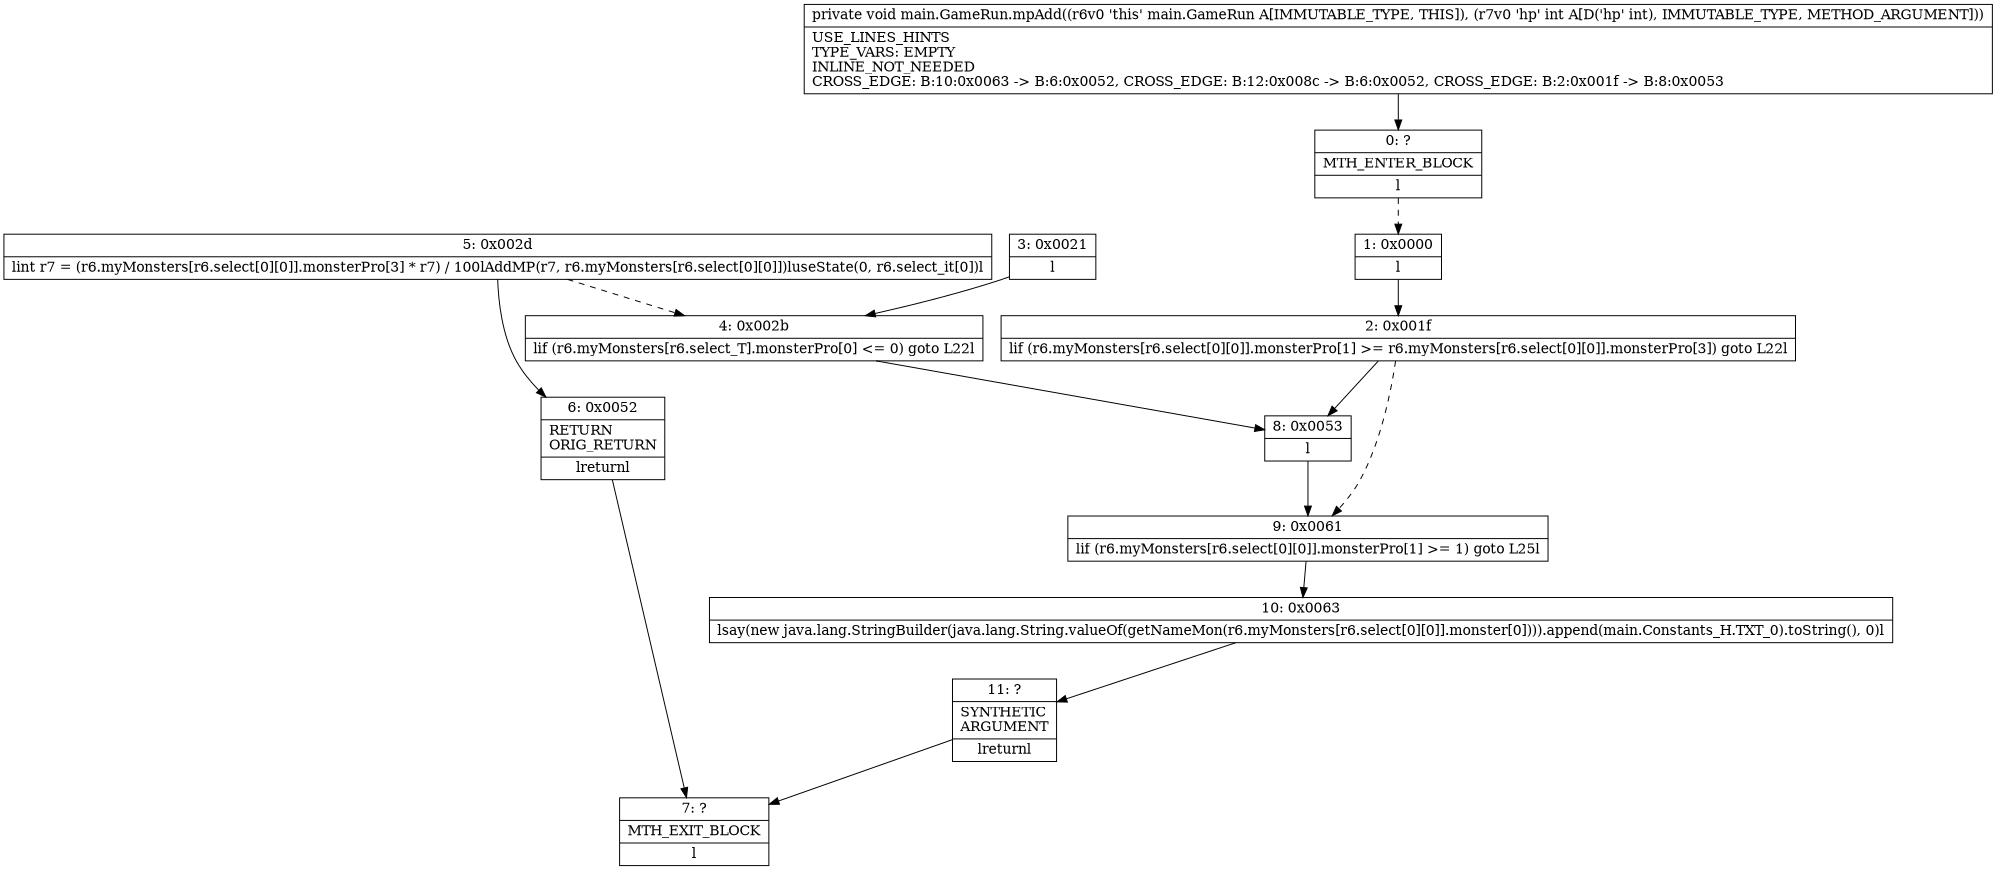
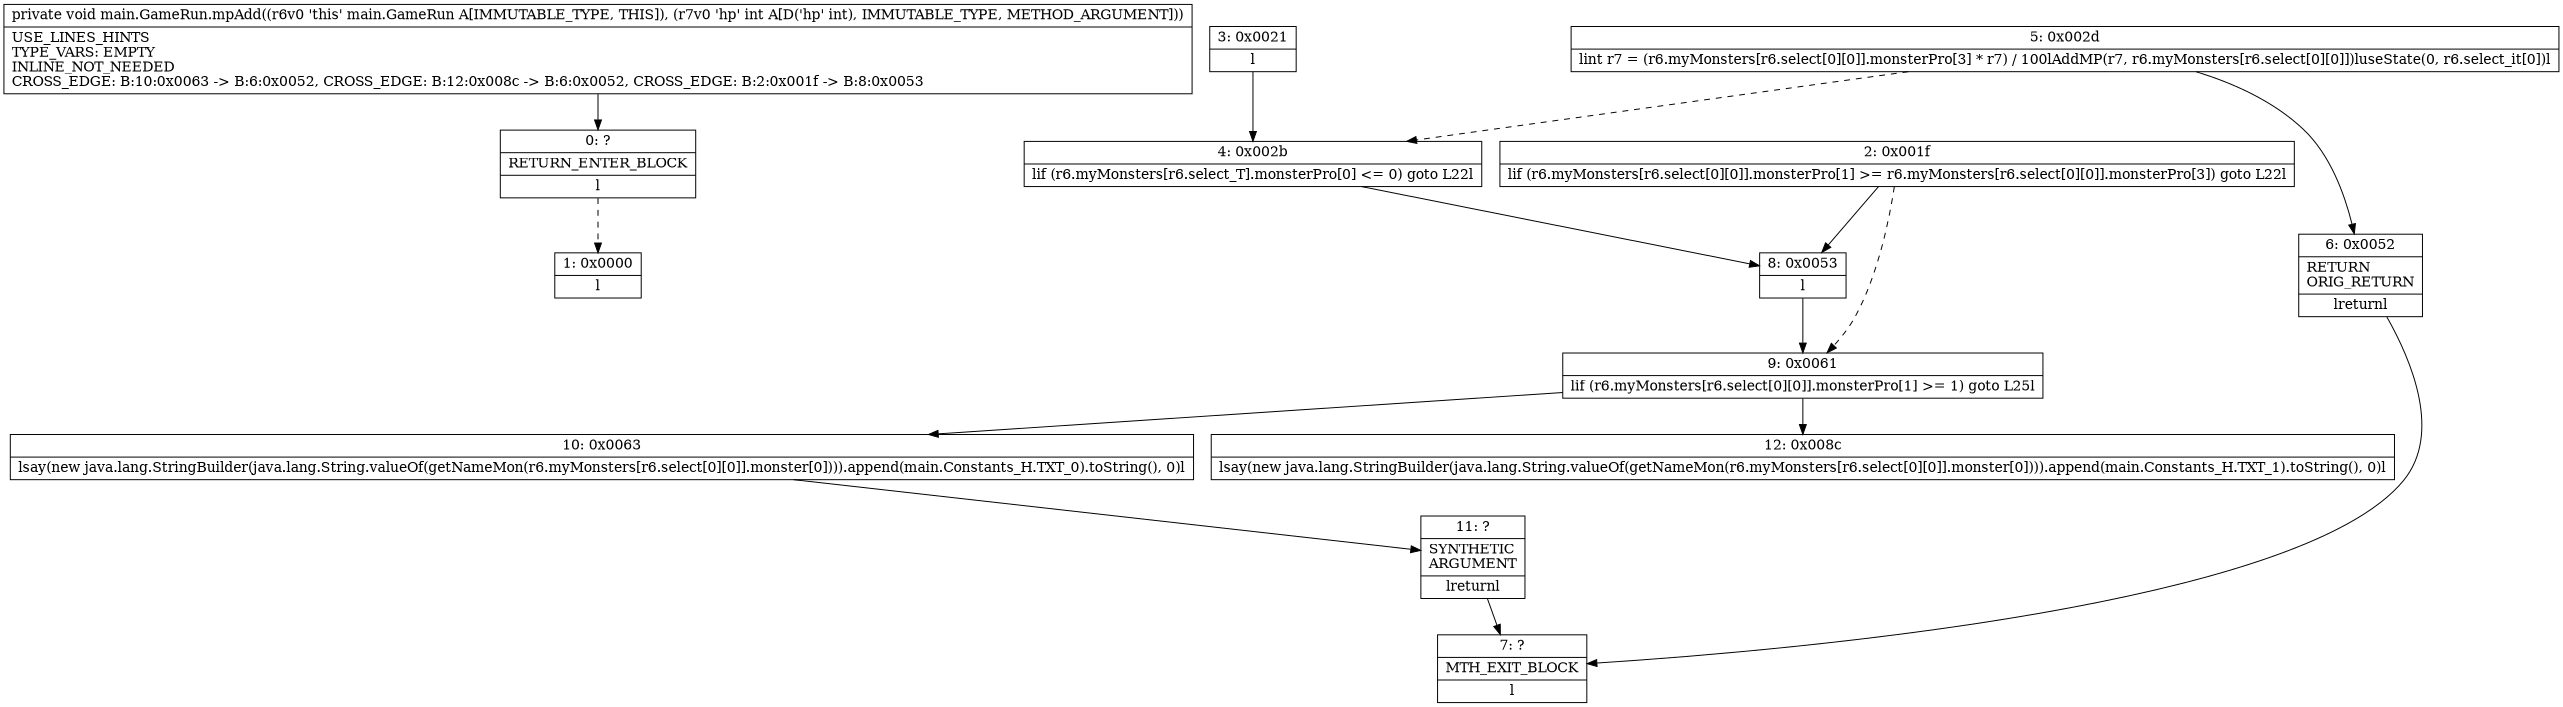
(1398, 163) -> (598, 163)
(1398, 293) -> none
none -> (1803, 457)
